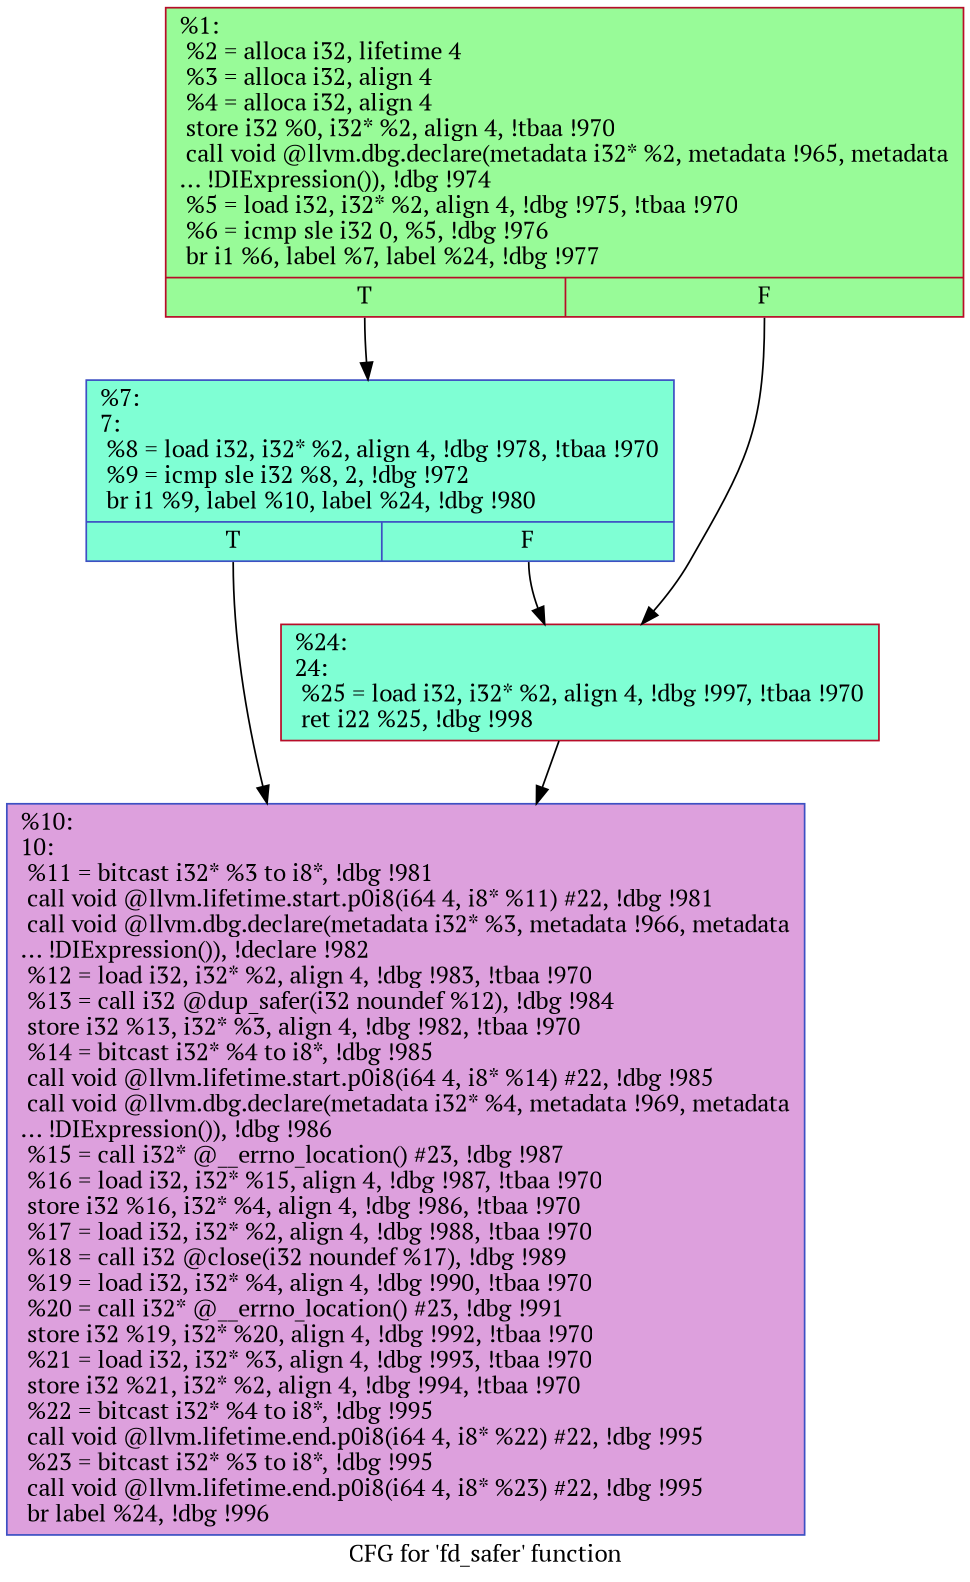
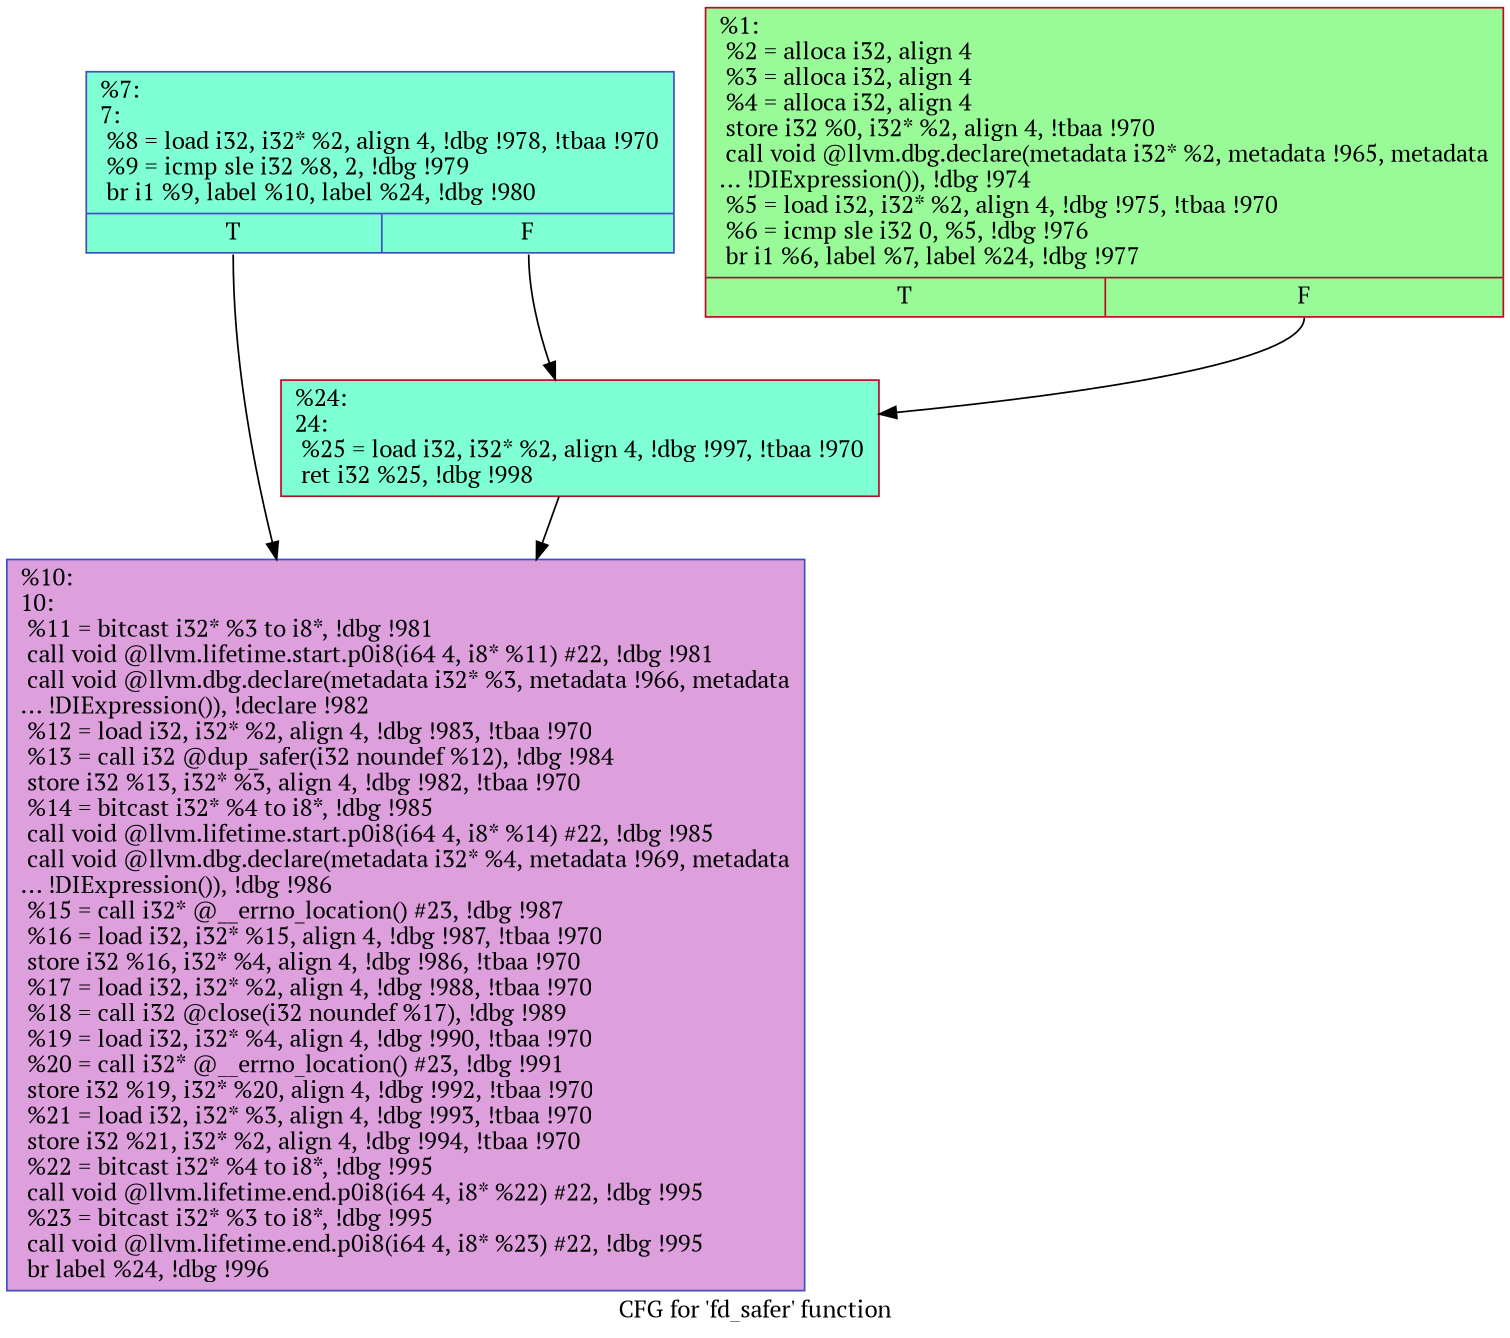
(321, 52) -> (846, 52)
(365, 340) -> none
(285, 476) -> (285, 167)
(414, 720) -> (414, 476)
